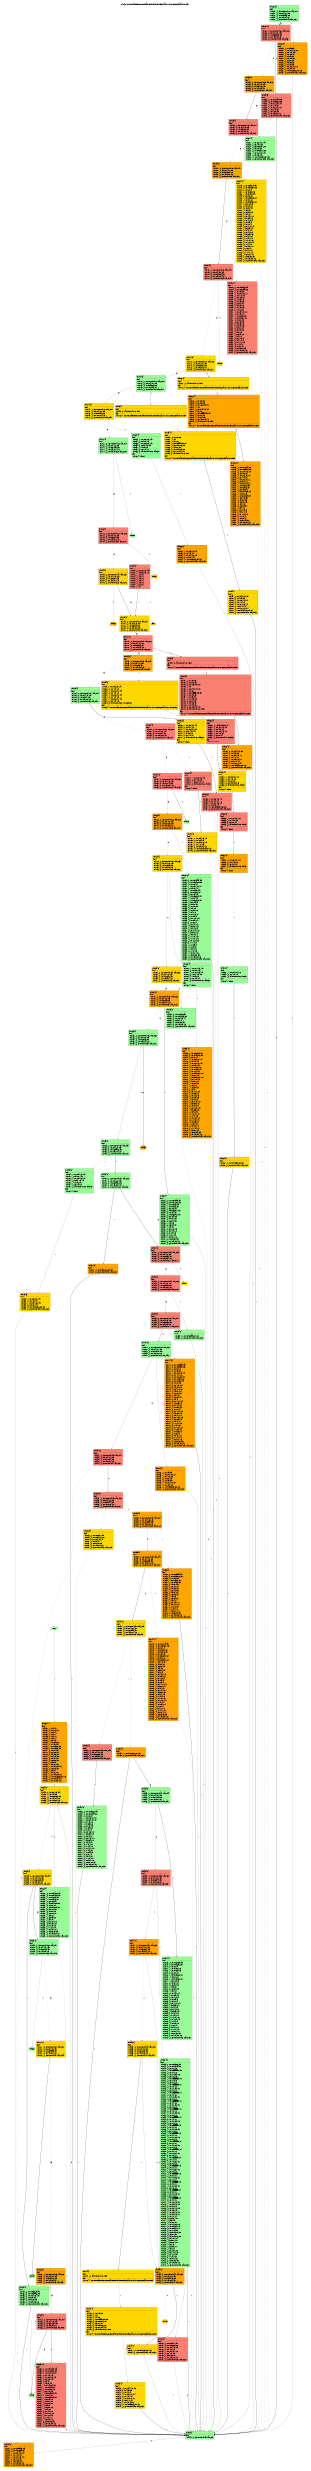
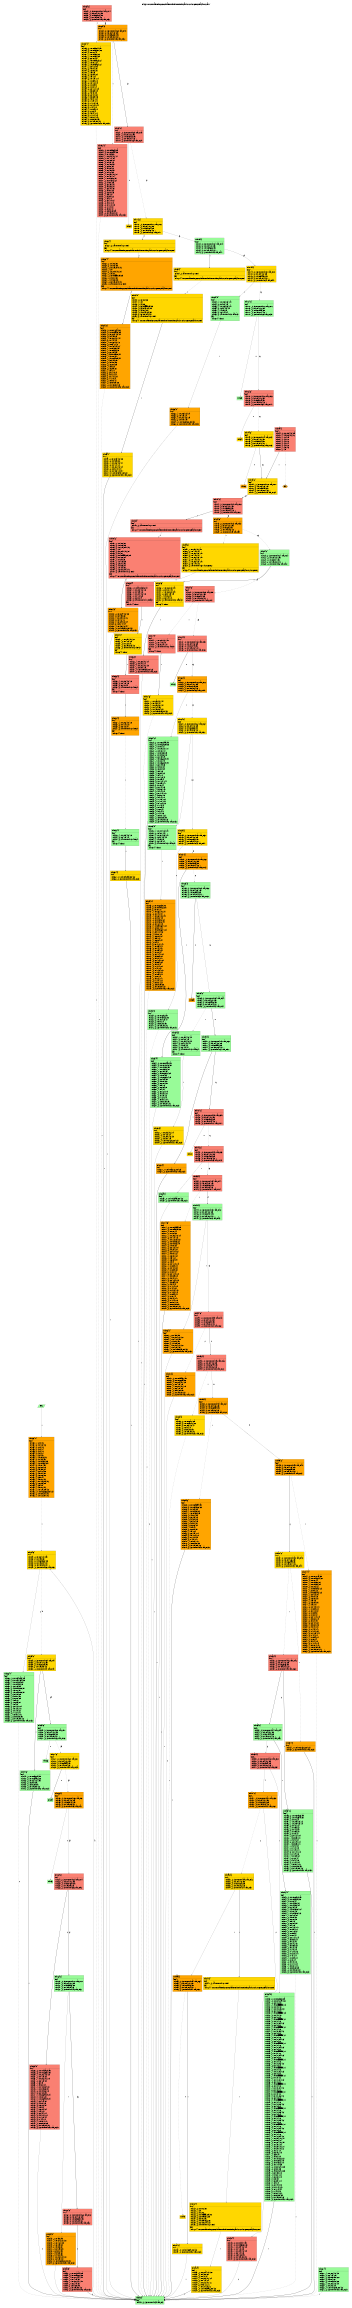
(259, 84) -> none
(142, 1772) -> (276, 1697)
(36, 2360) -> (69, 1932)
(110, 2445) -> (166, 1846)
